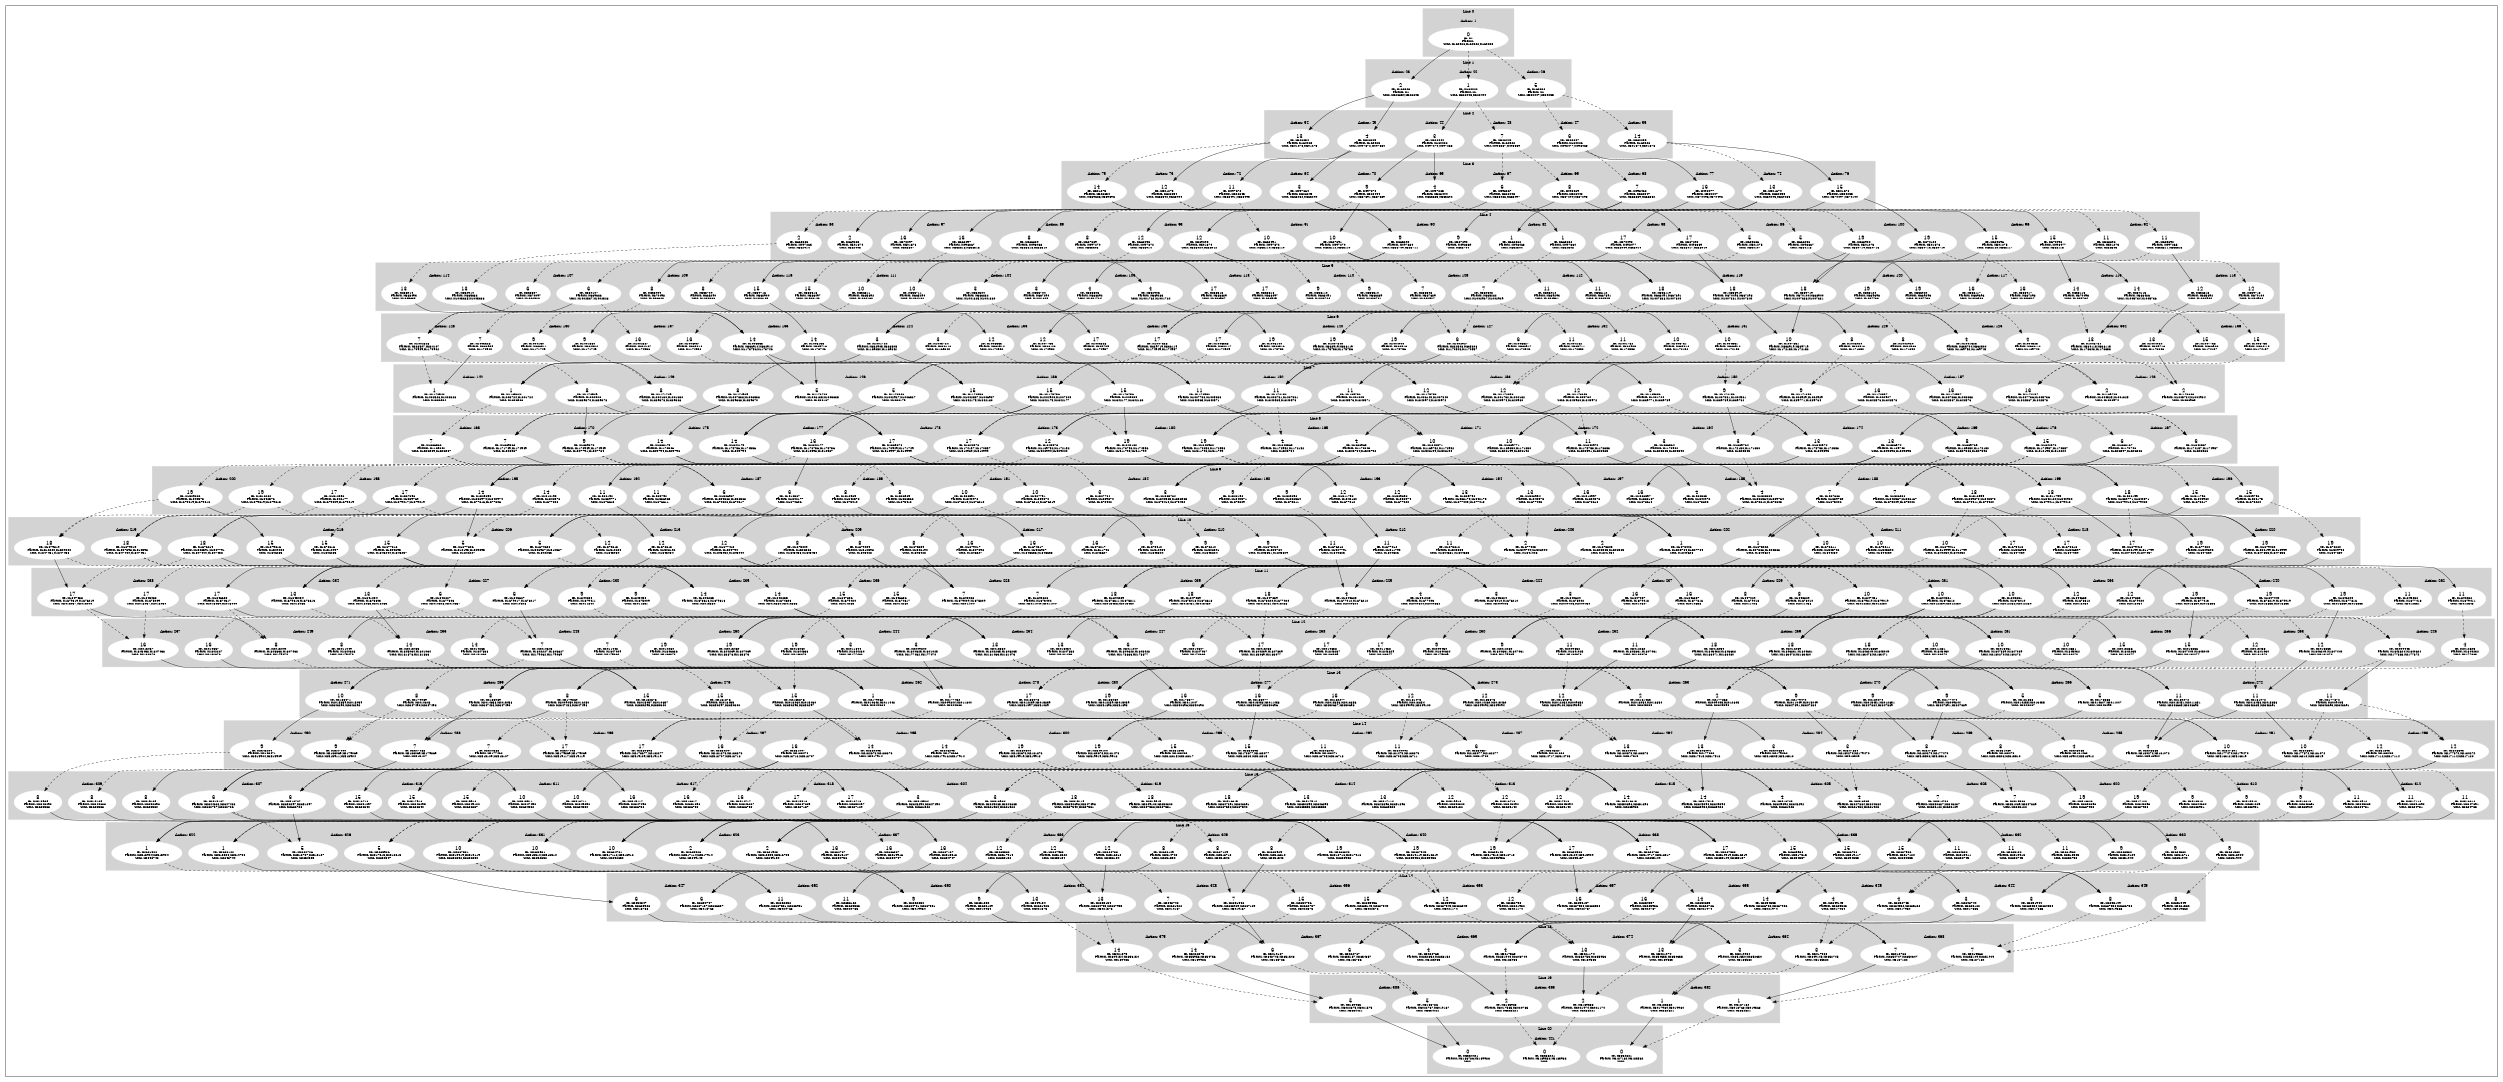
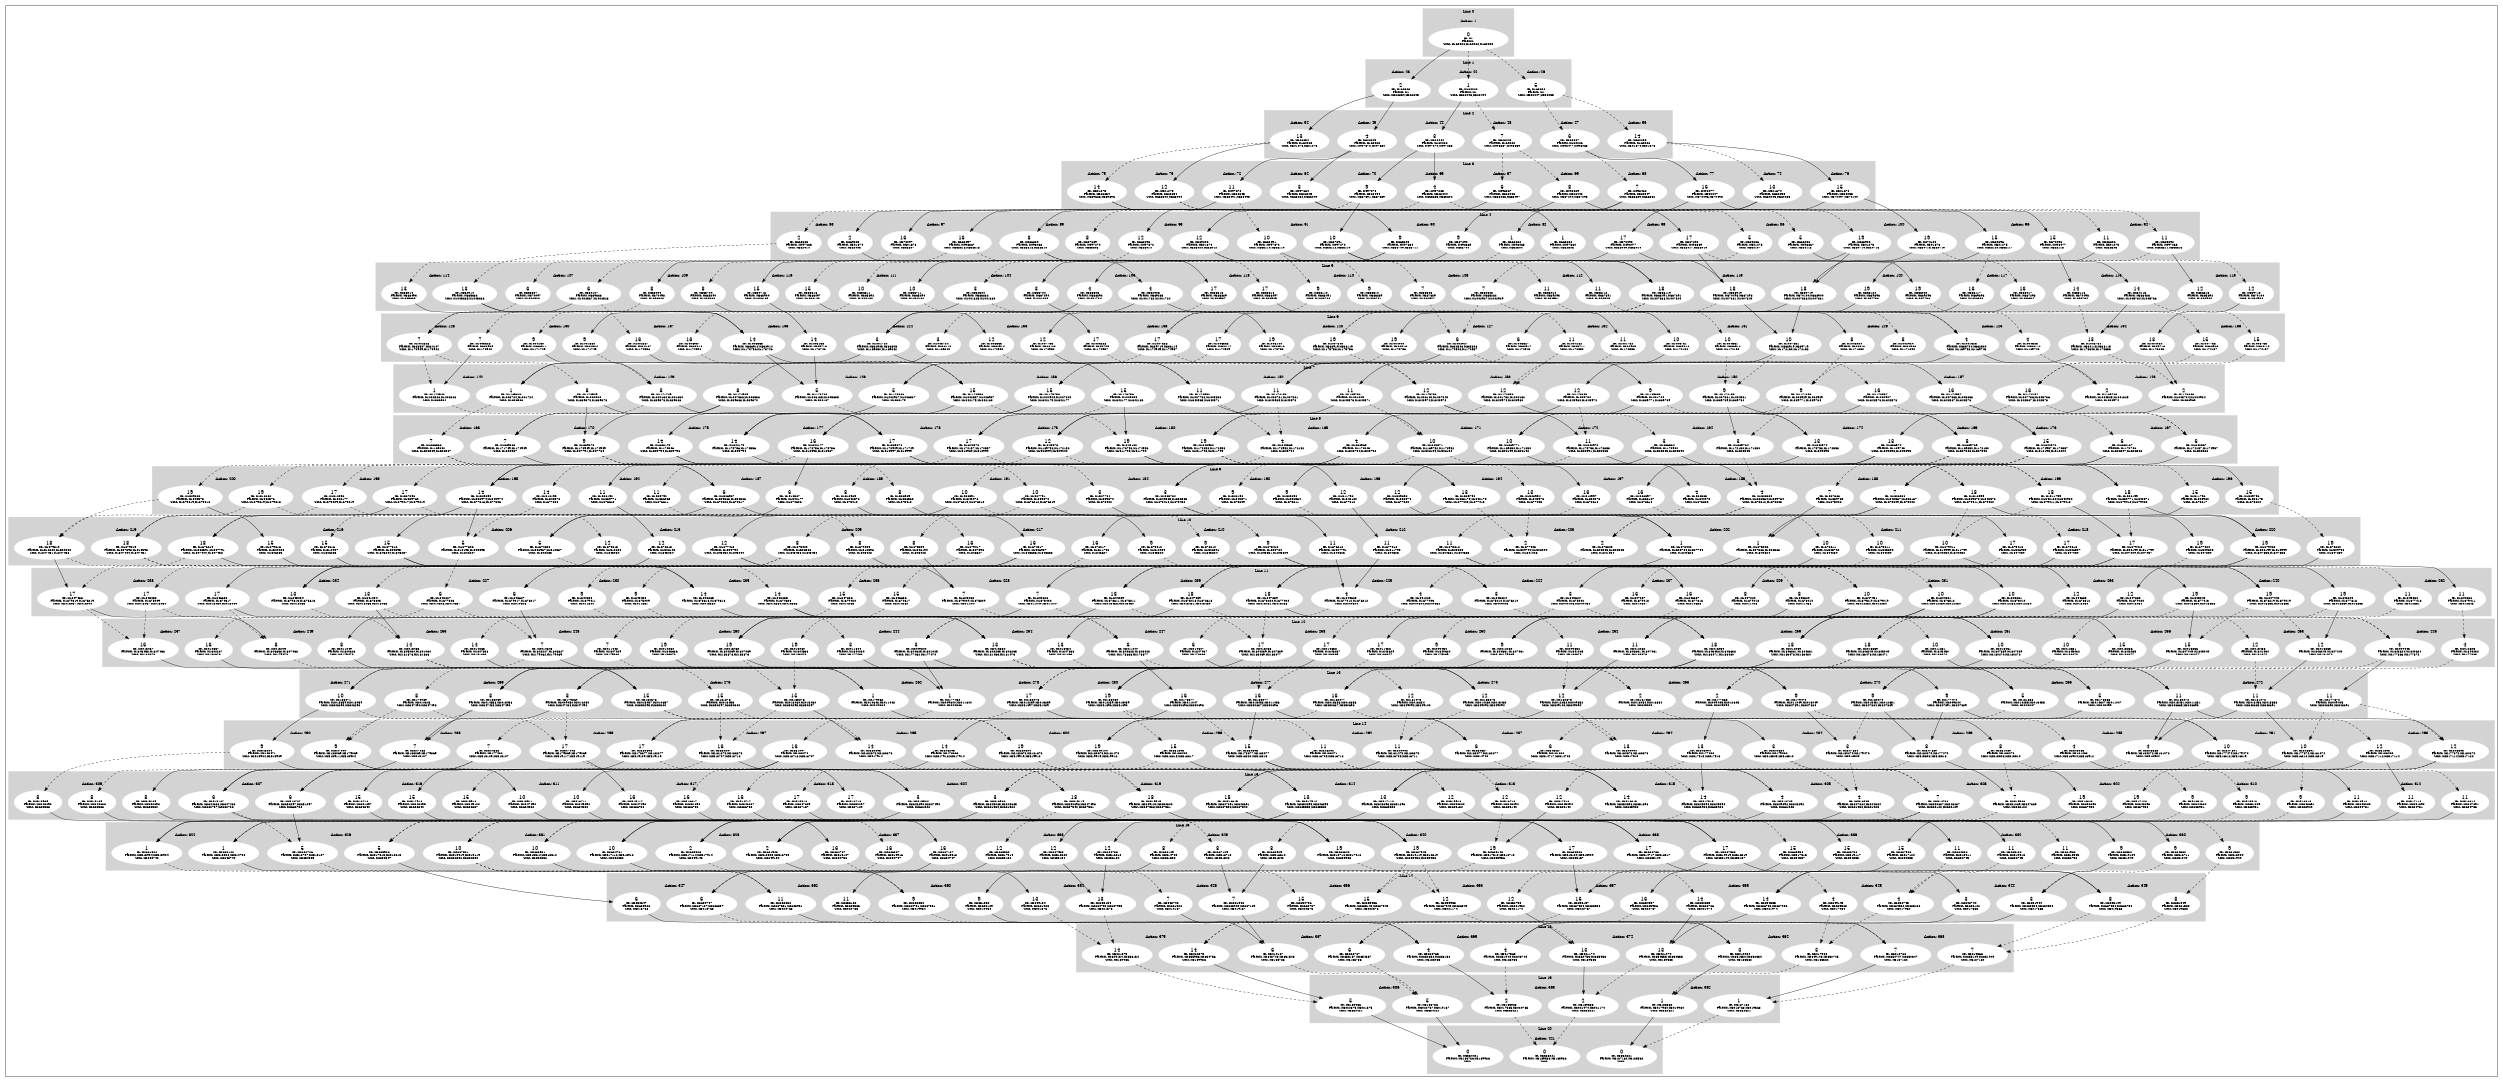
(2117, 327) -> (2117, 327)
